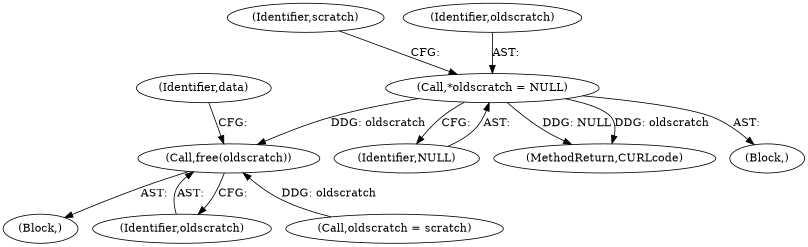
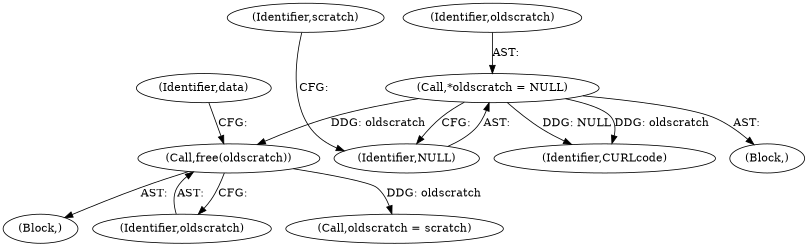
(394, 51) -> (298, 98)
(605, 158) -> (605, 158)
(288, 203) -> (347, 178)
